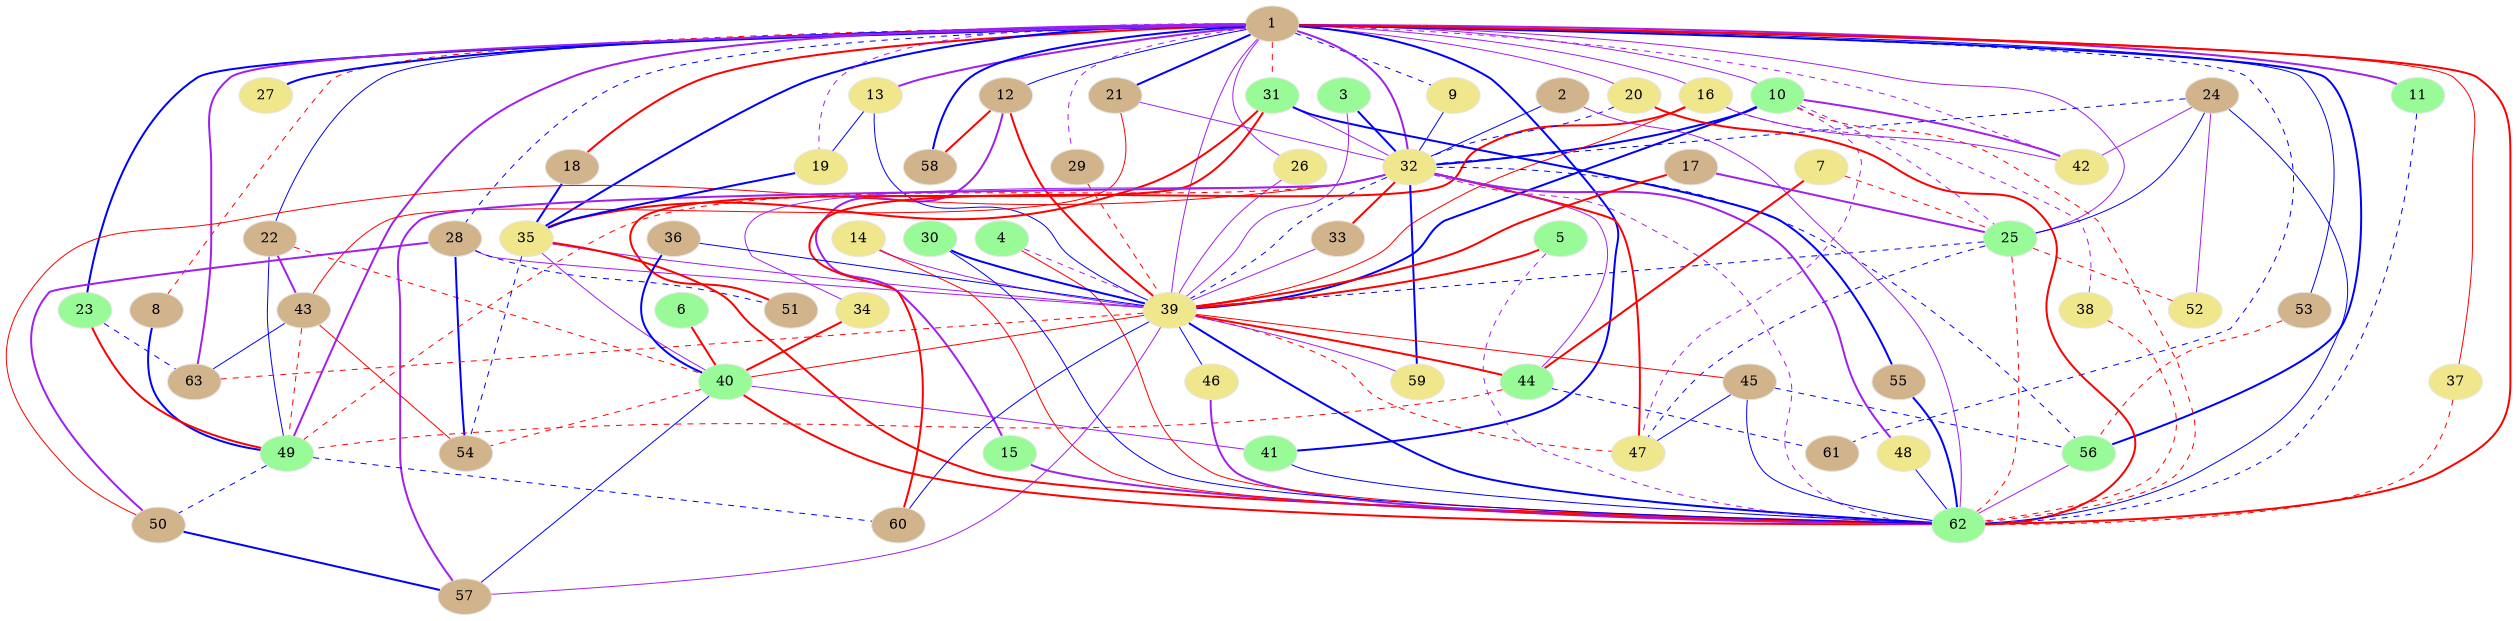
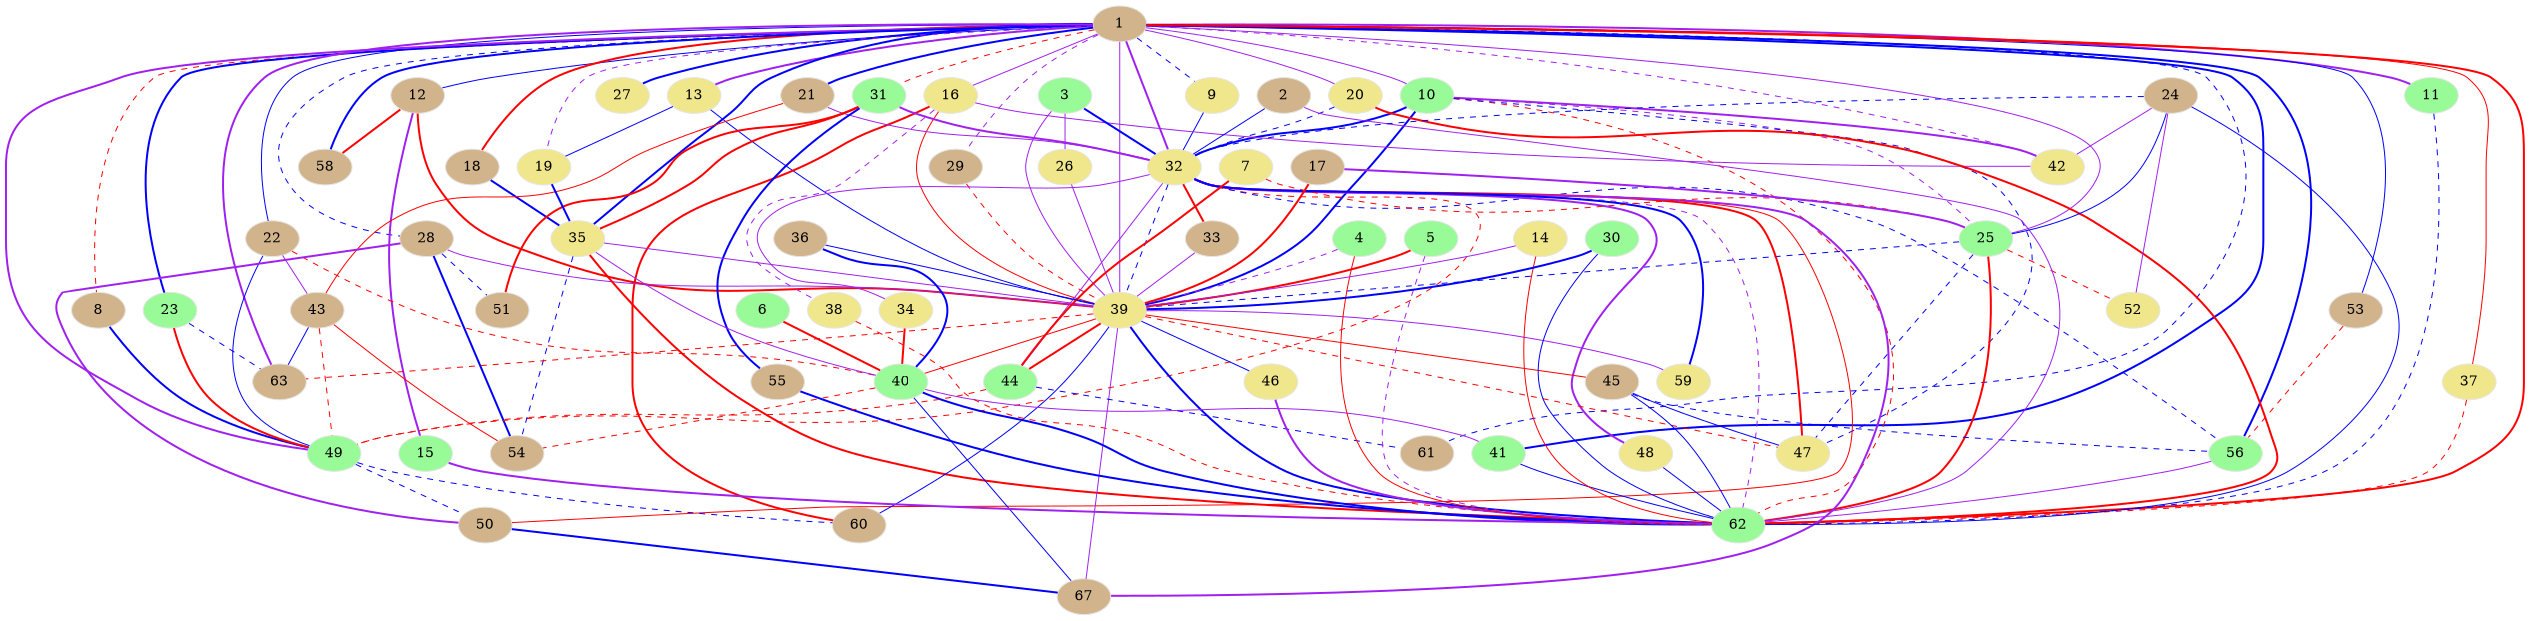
(1233, 104) -> (1065, 131)
(1341, 131) -> (973, 129)
(287, 274) -> (295, 274)
(1792, 277) -> (1997, 188)
(2019, 404) -> (1953, 455)
(1327, 513) -> (1270, 493)
(465, 597) -> (1084, 597)
